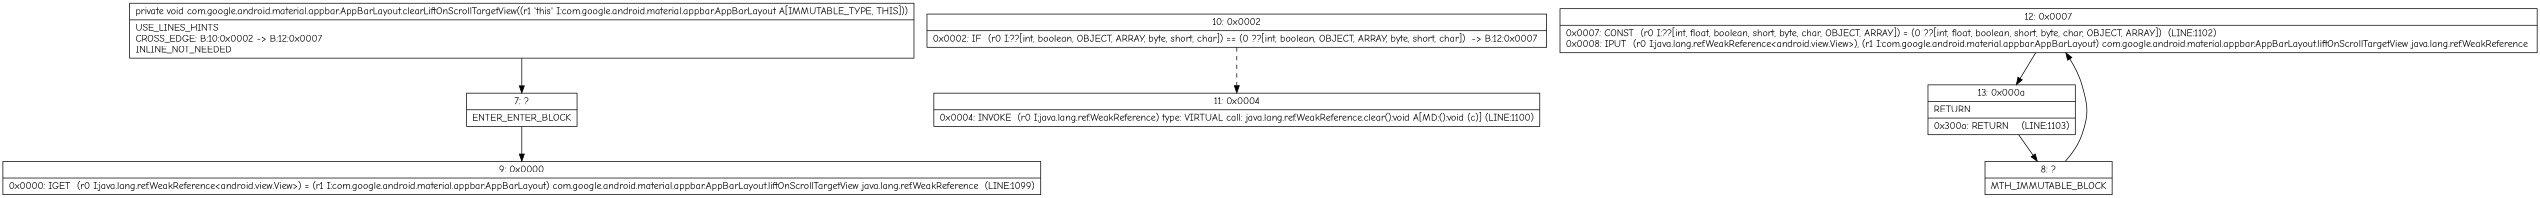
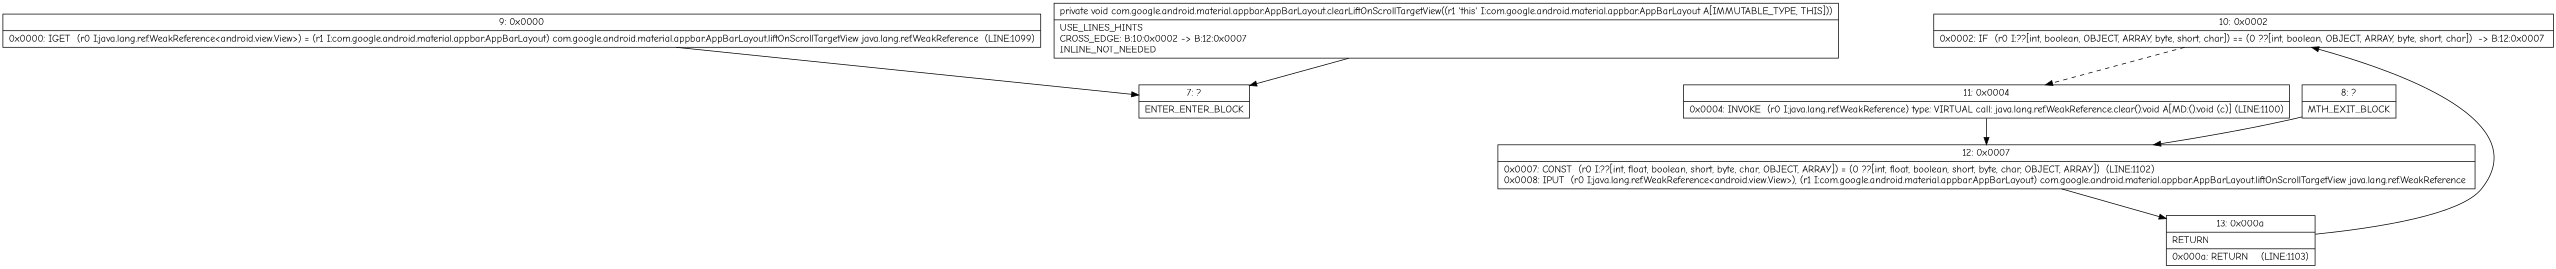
(2002, 126) -> (2241, 257)
none -> (1986, 128)
(522, 140) -> (904, 71)
(2026, 145) -> (2492, 154)
(2049, 186) -> (2349, 109)
